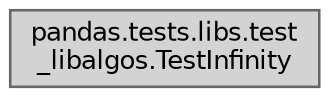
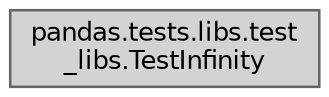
(165, 49) -> (165, 49)
